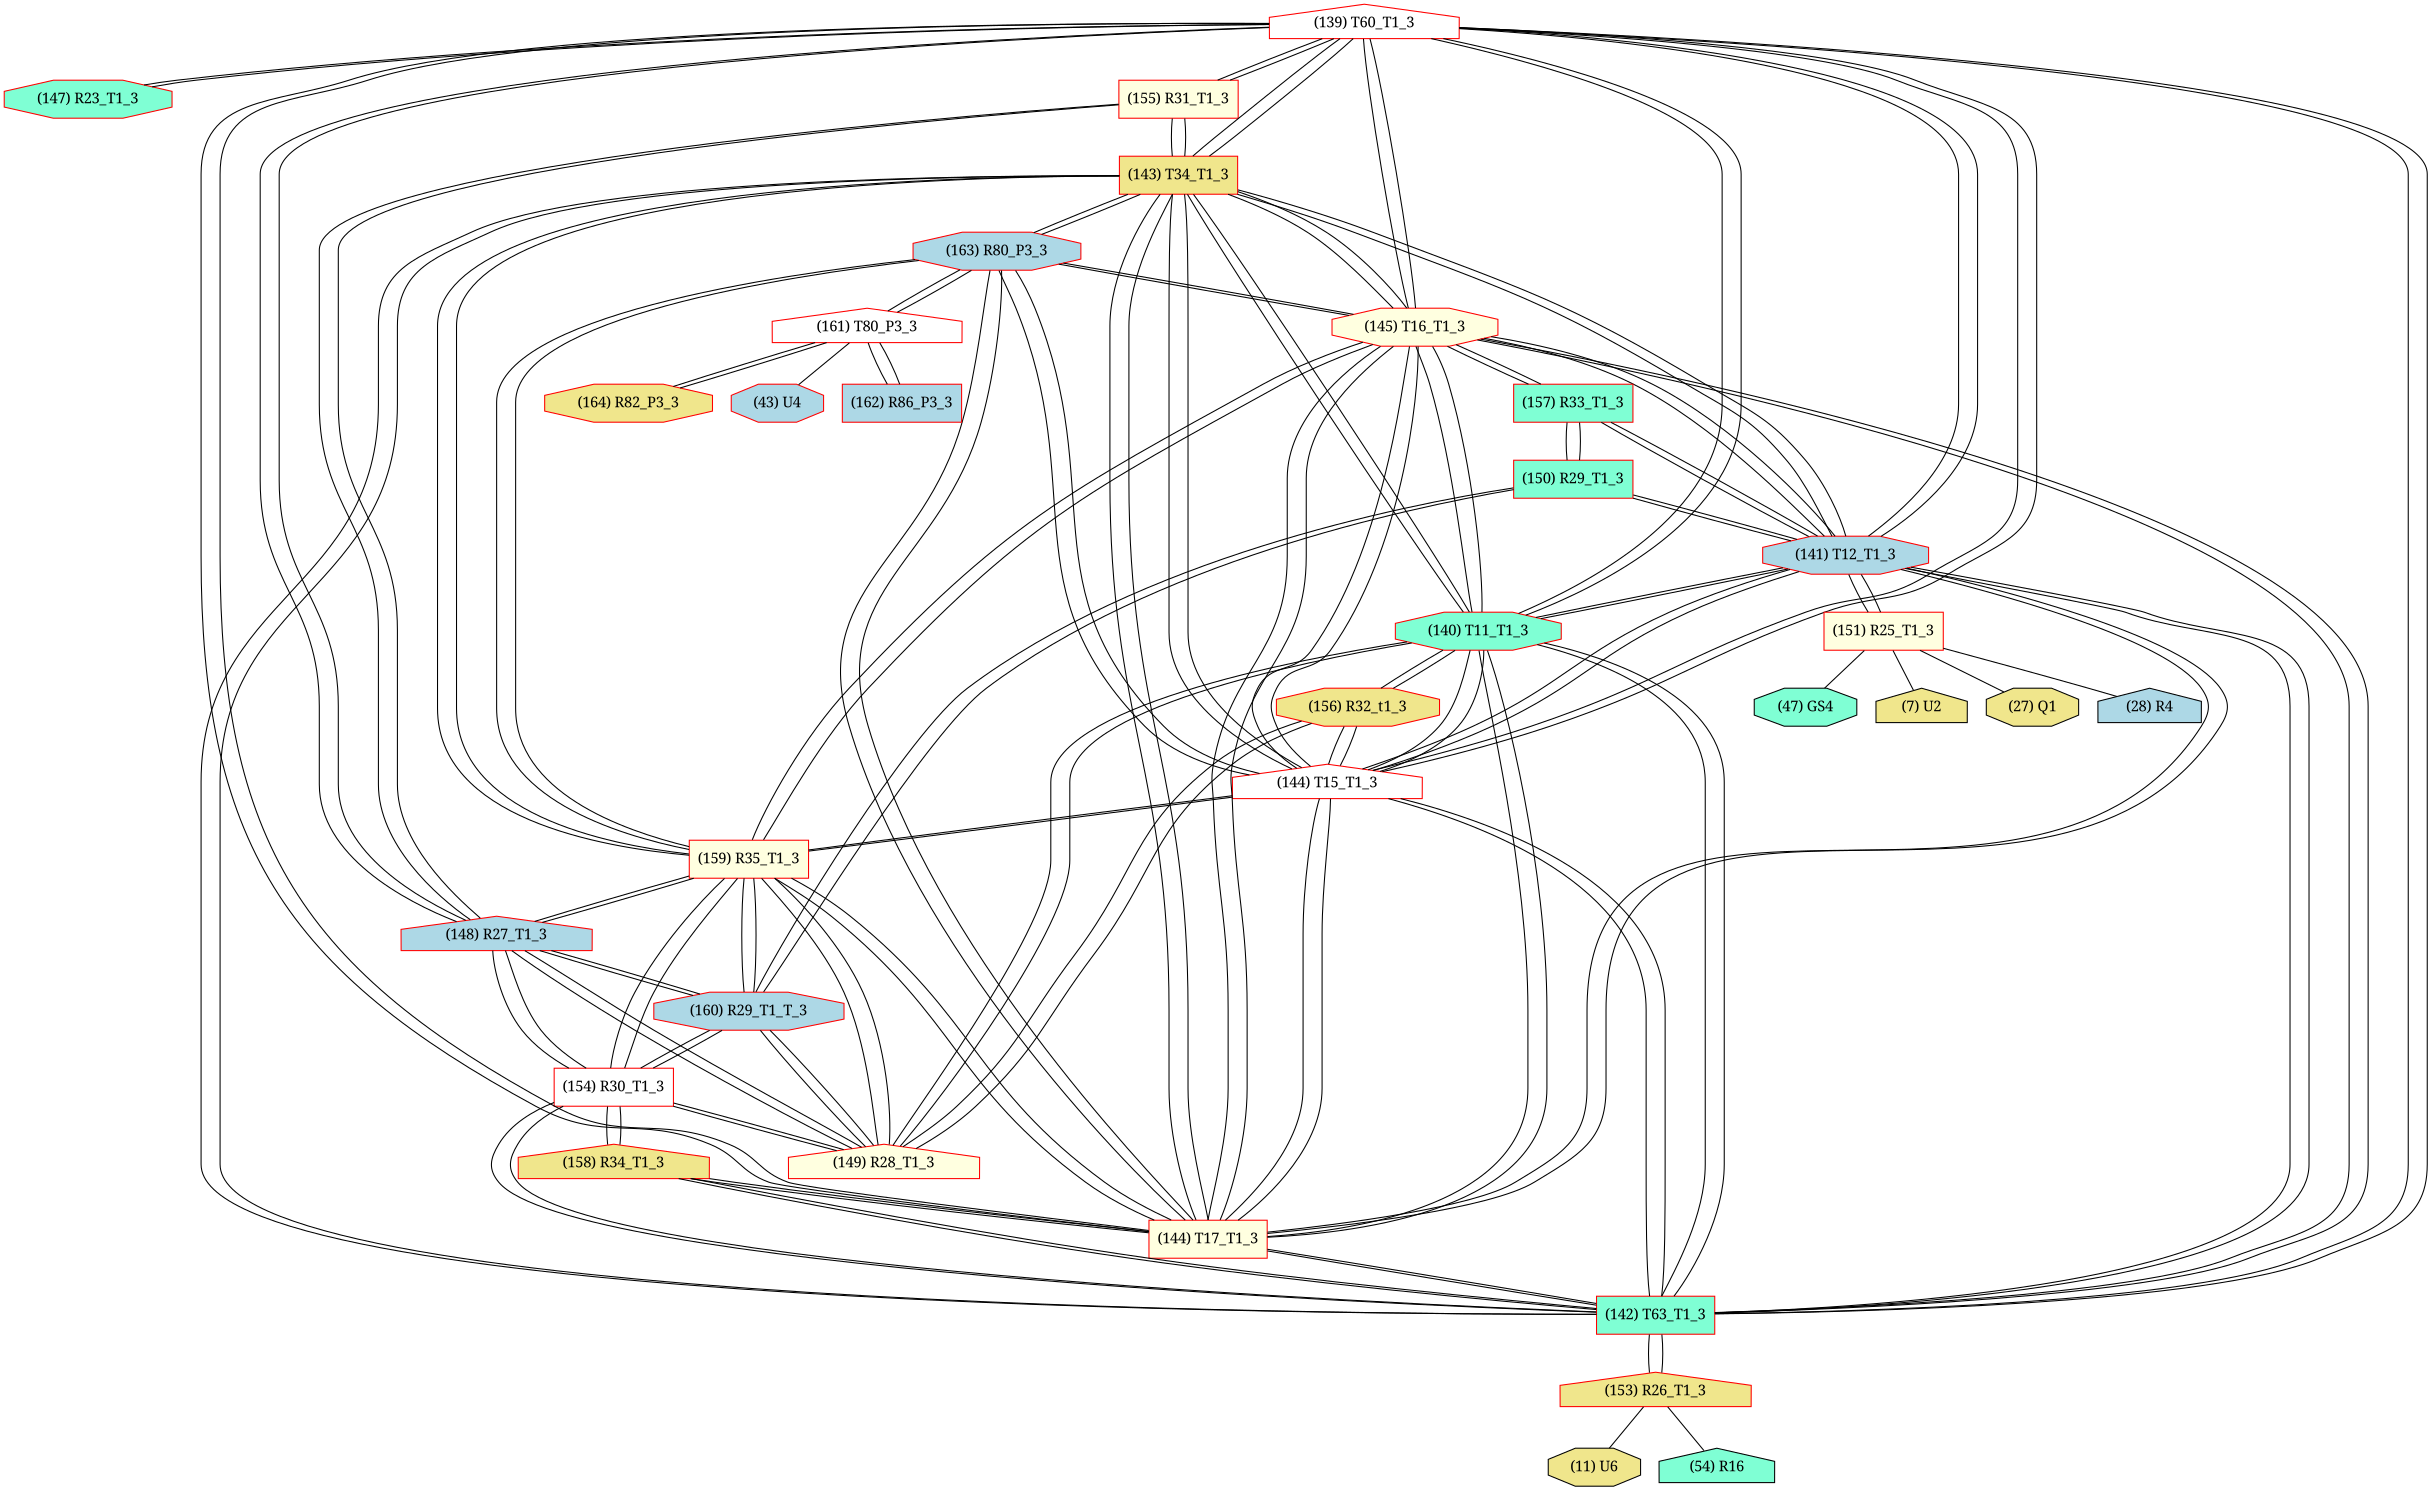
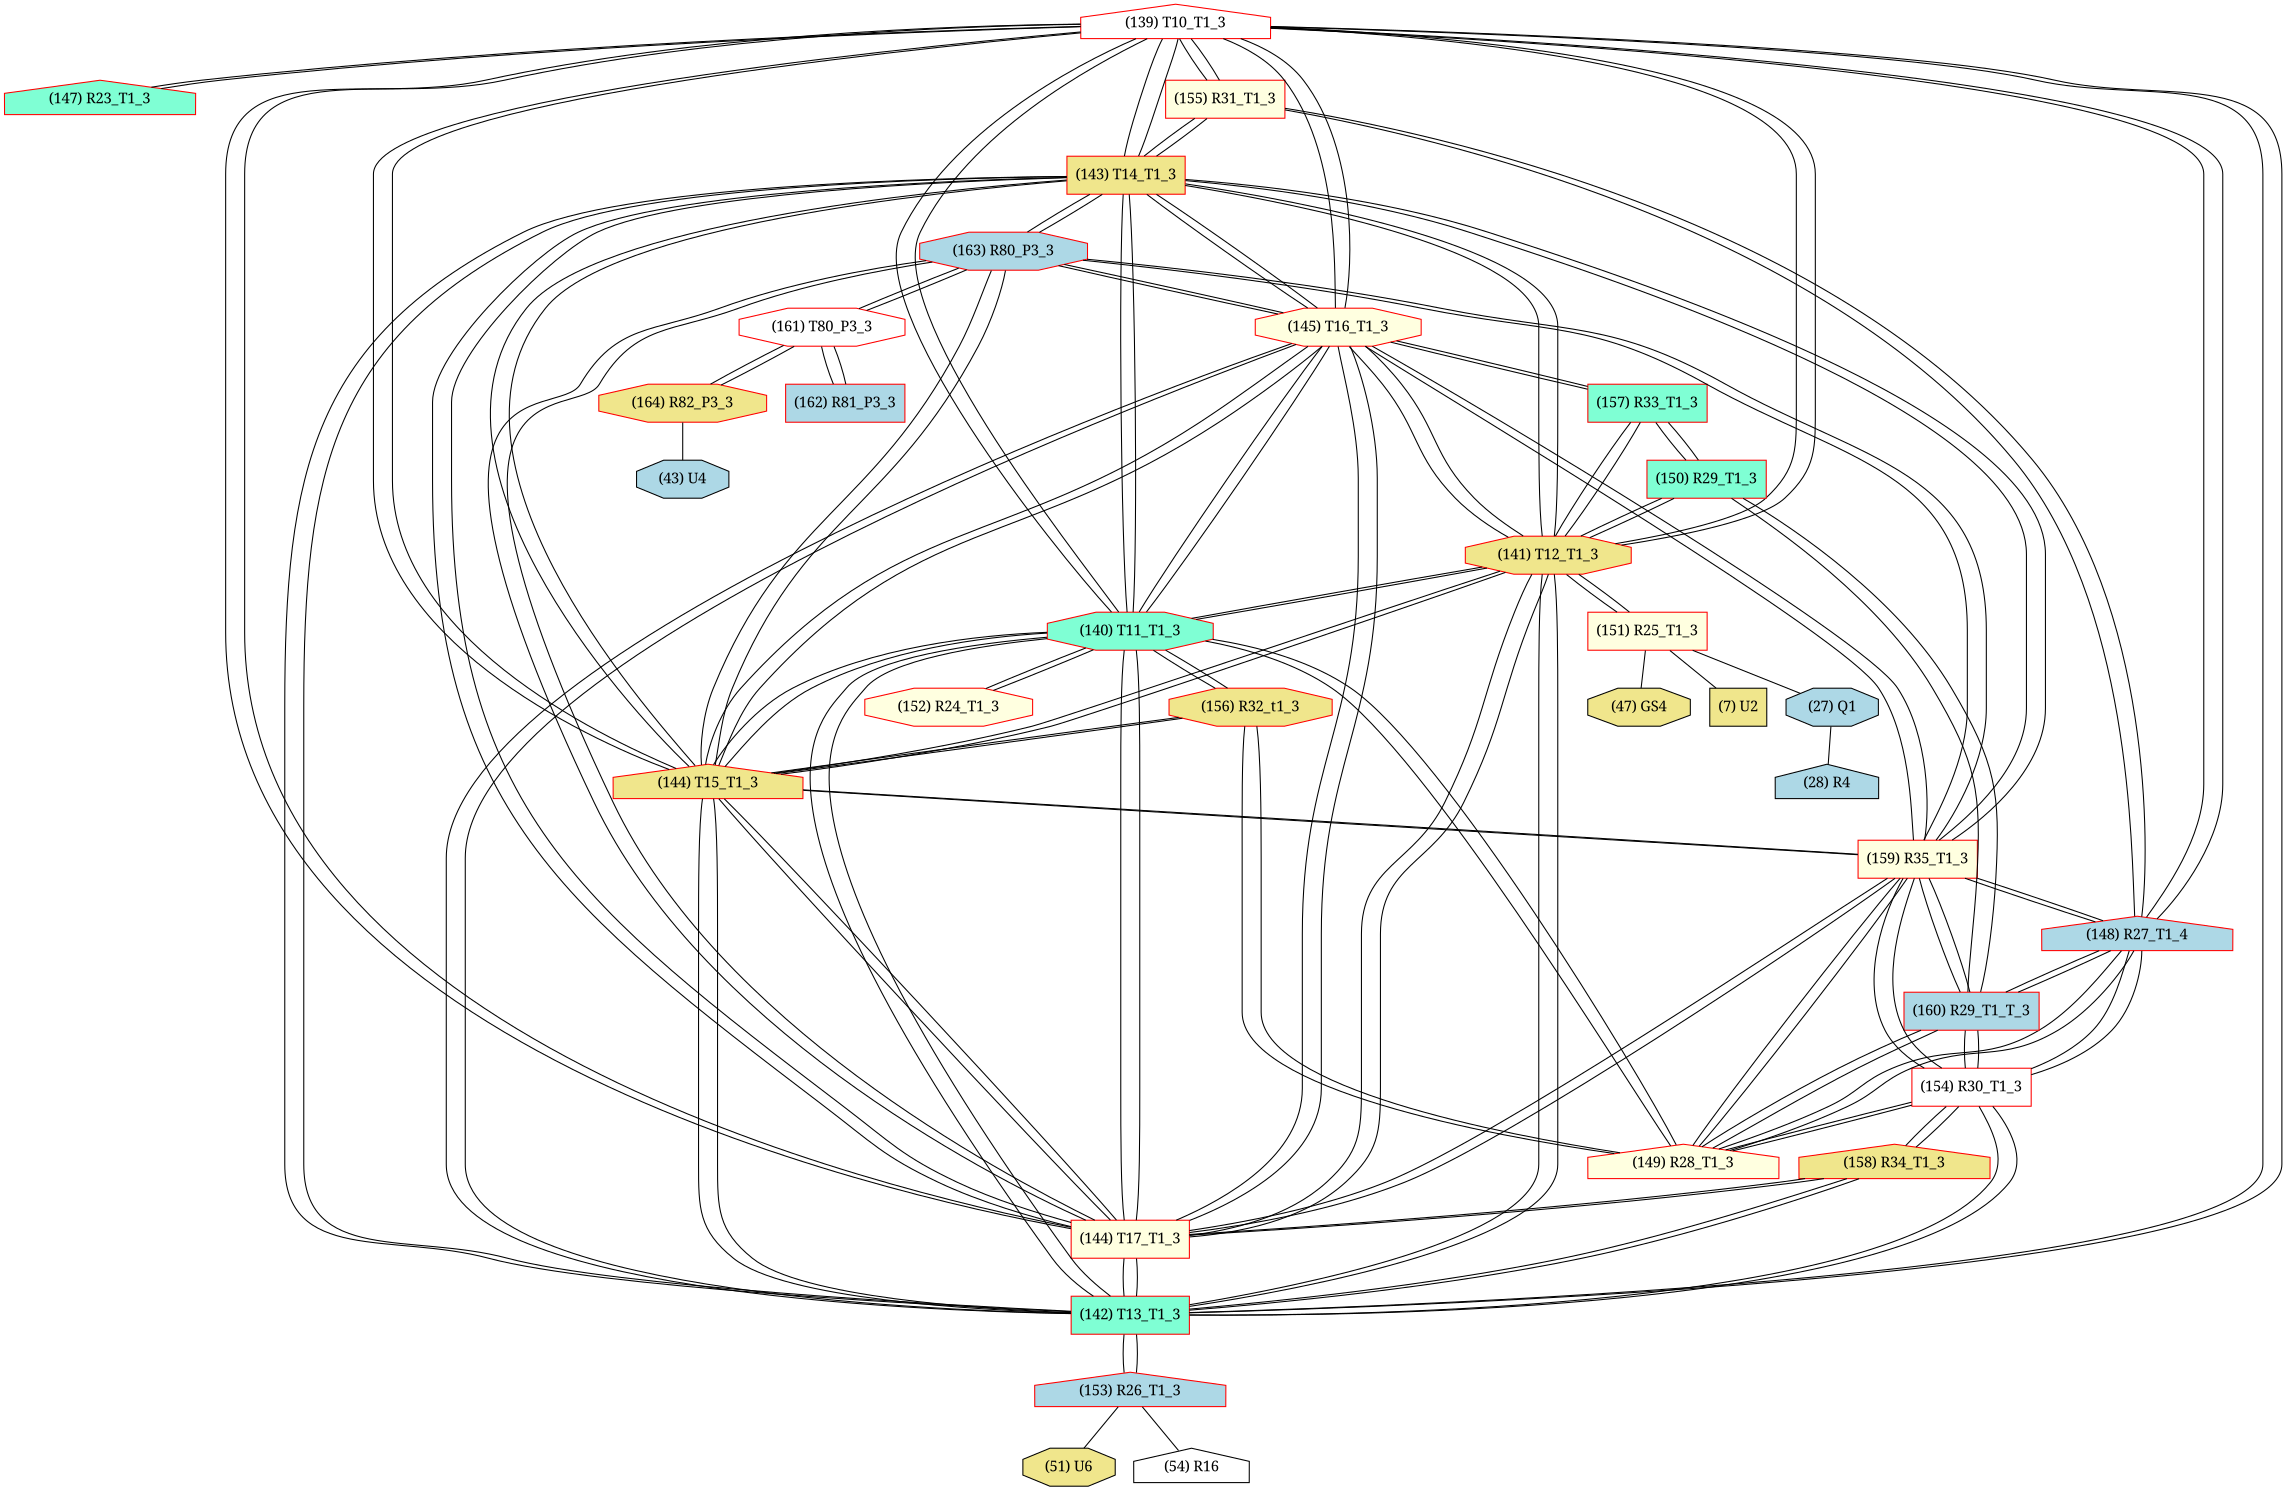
(1364, 23) -> (1176, 23)
(88, 99) -> (100, 99)
(1179, 175) -> (1126, 175)
(867, 327) -> (822, 327)
(824, 364) -> (683, 441)
(777, 403) -> (683, 479)
(902, 403) -> (845, 403)
(1846, 555) -> (1548, 555)
(2030, 672) -> (1830, 745)
none -> (949, 707)
(1806, 707) -> (1639, 707)
(1922, 707) -> (1738, 707)
(2032, 707) -> (1832, 707)
(1327, 783) -> (708, 783)
(497, 935) -> (2137, 935)
(749, 1011) -> (1972, 1011)
(1656, 1315) -> (1130, 1315)
(1656, 1391) -> (1130, 1391)
(1594, 1467) -> (1069, 1467)
(1717, 1467) -> (1192, 1467)
